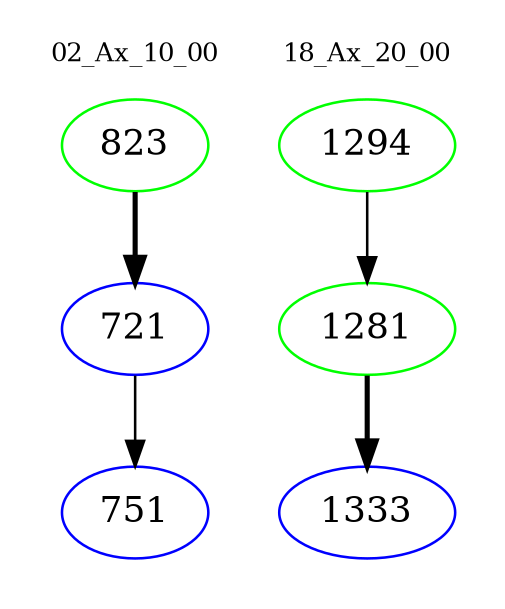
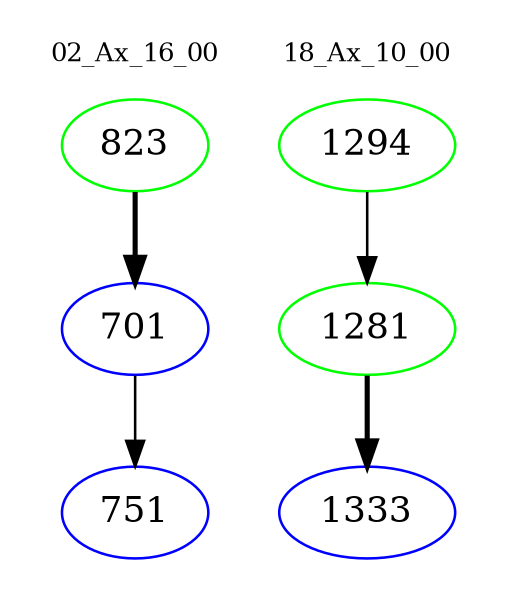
(135, 55) -> (135, 55)
(367, 55) -> (367, 55)
(135, 329) -> (135, 329)
